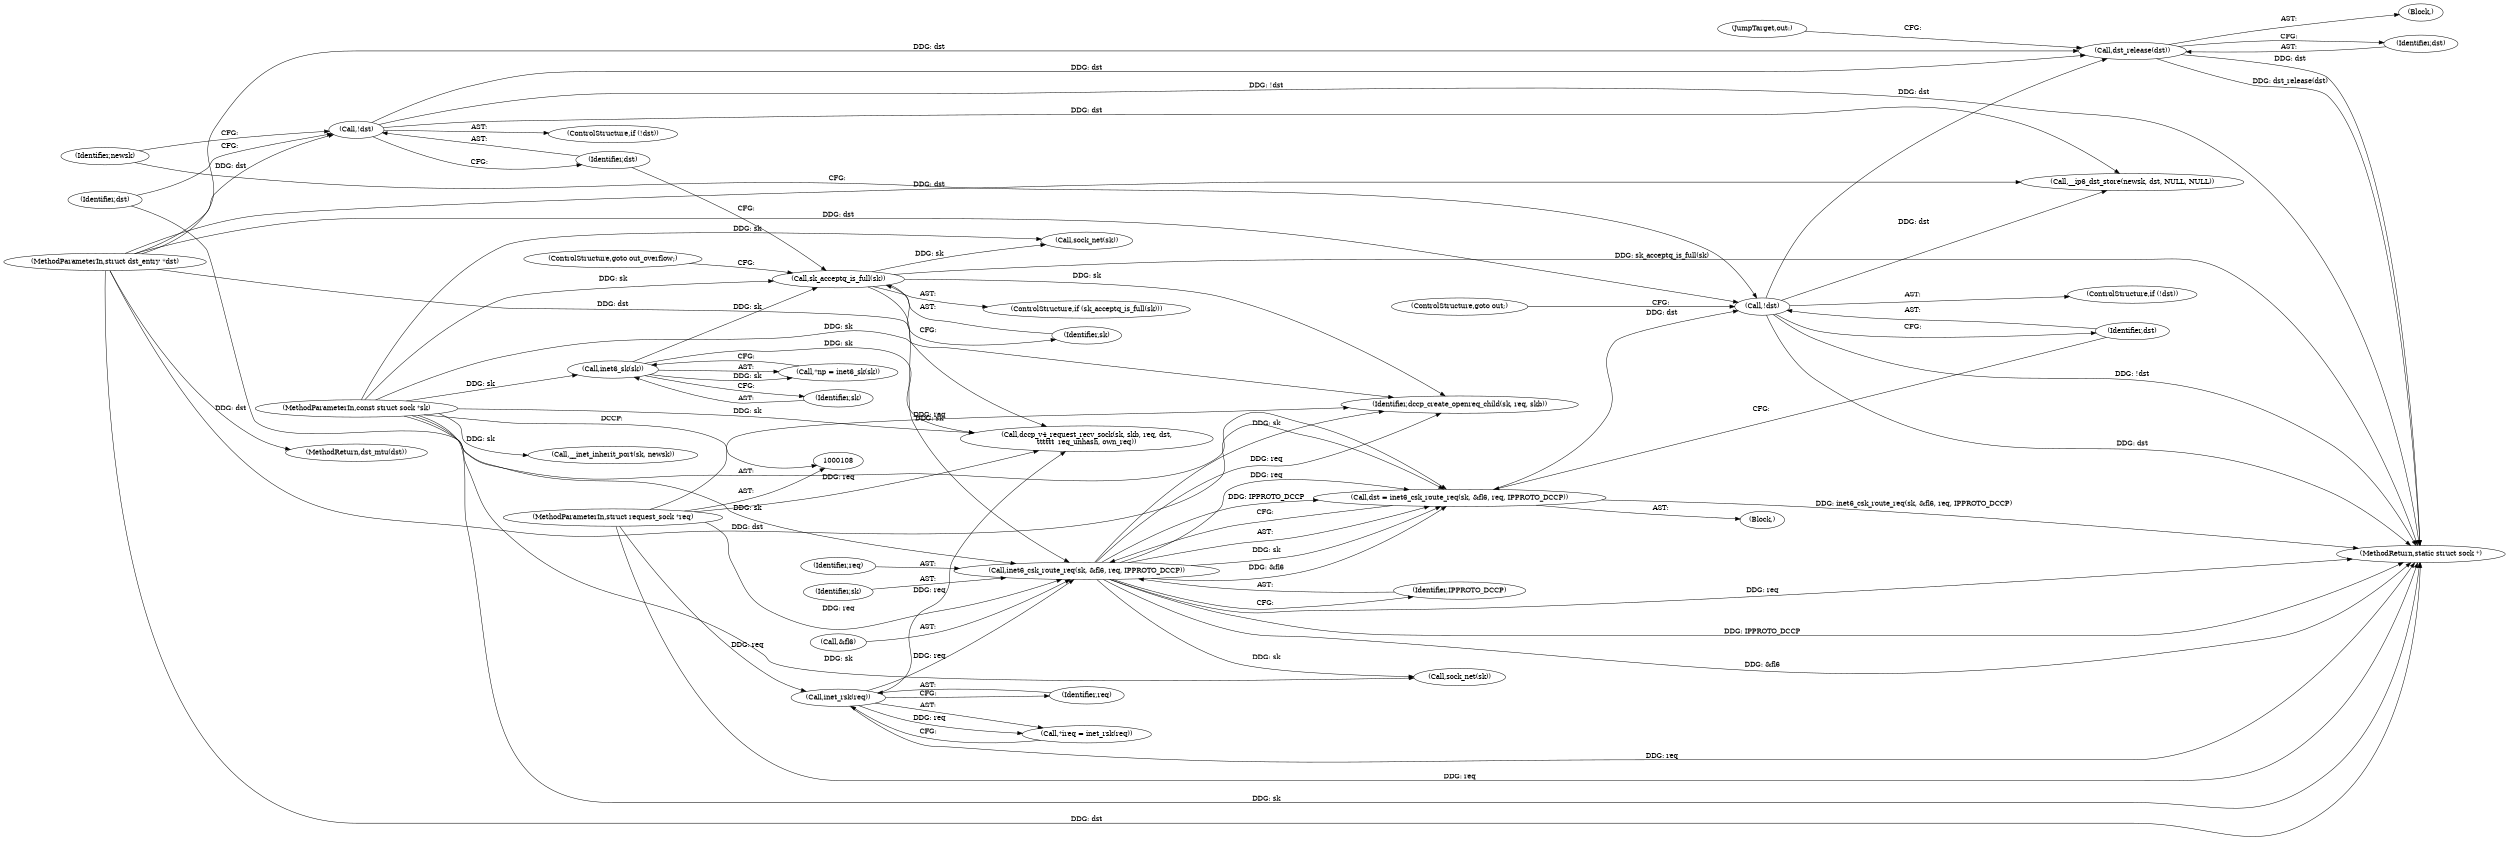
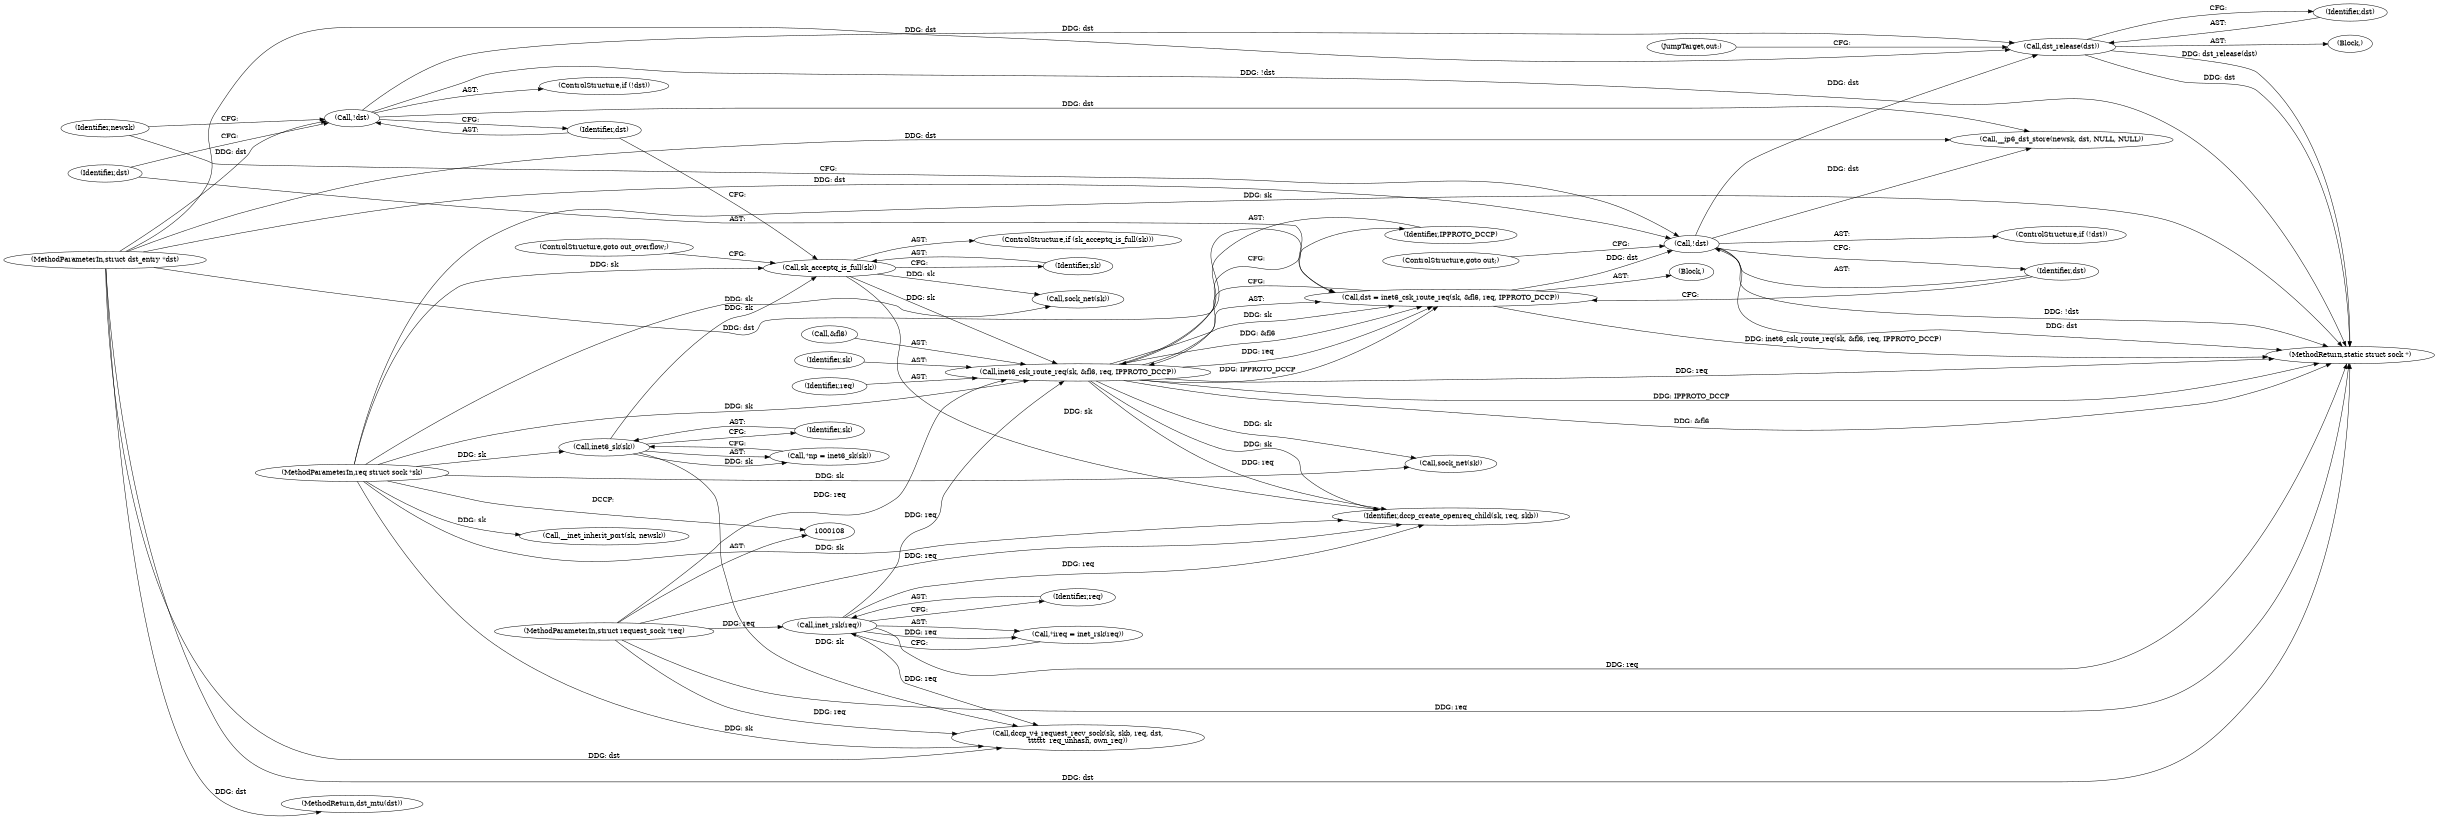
(1729, 260) -> none
(356, 408) -> (352, 473)
none -> (1131, 573)
